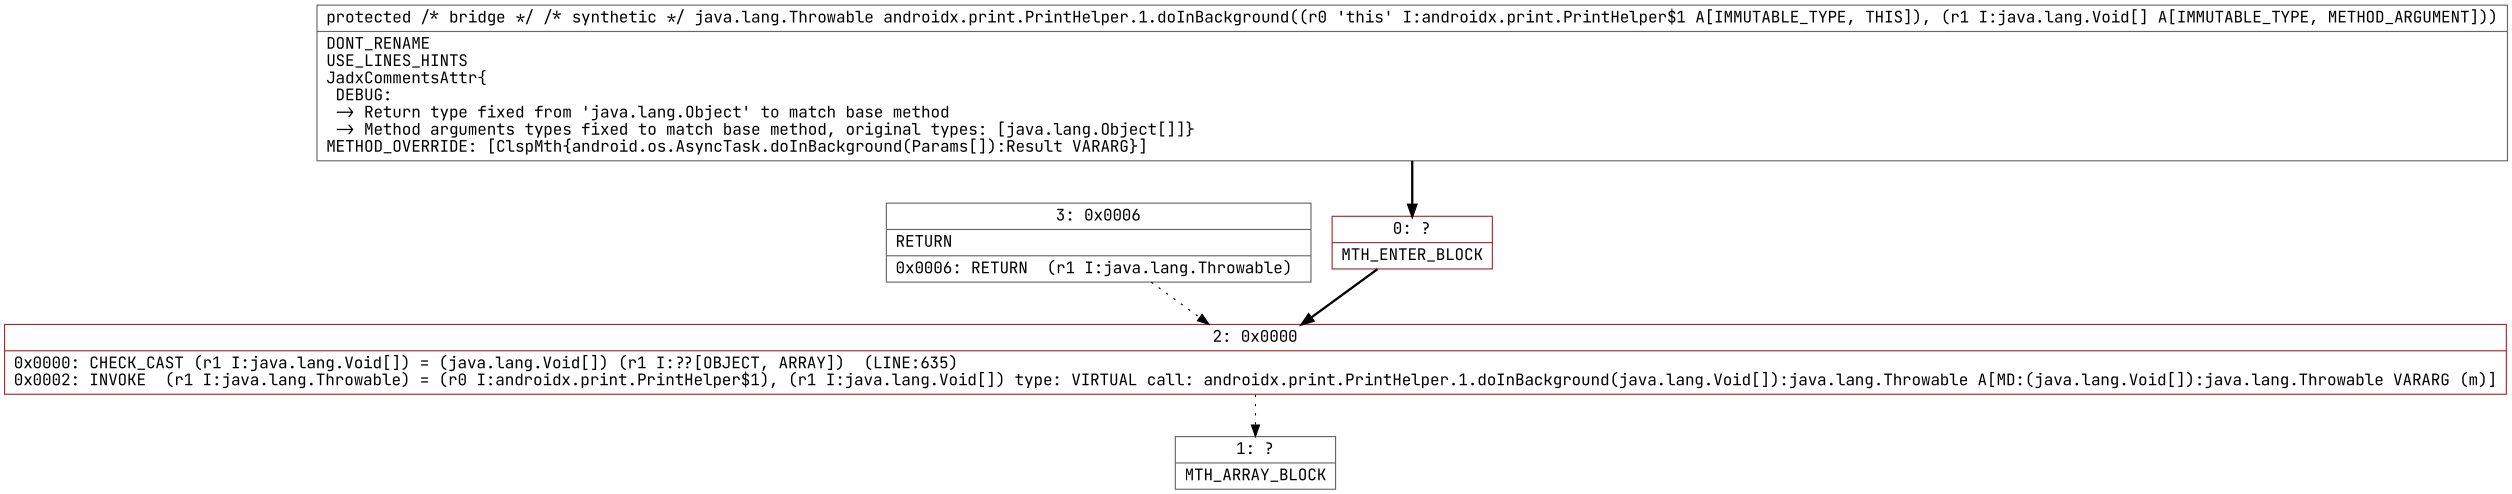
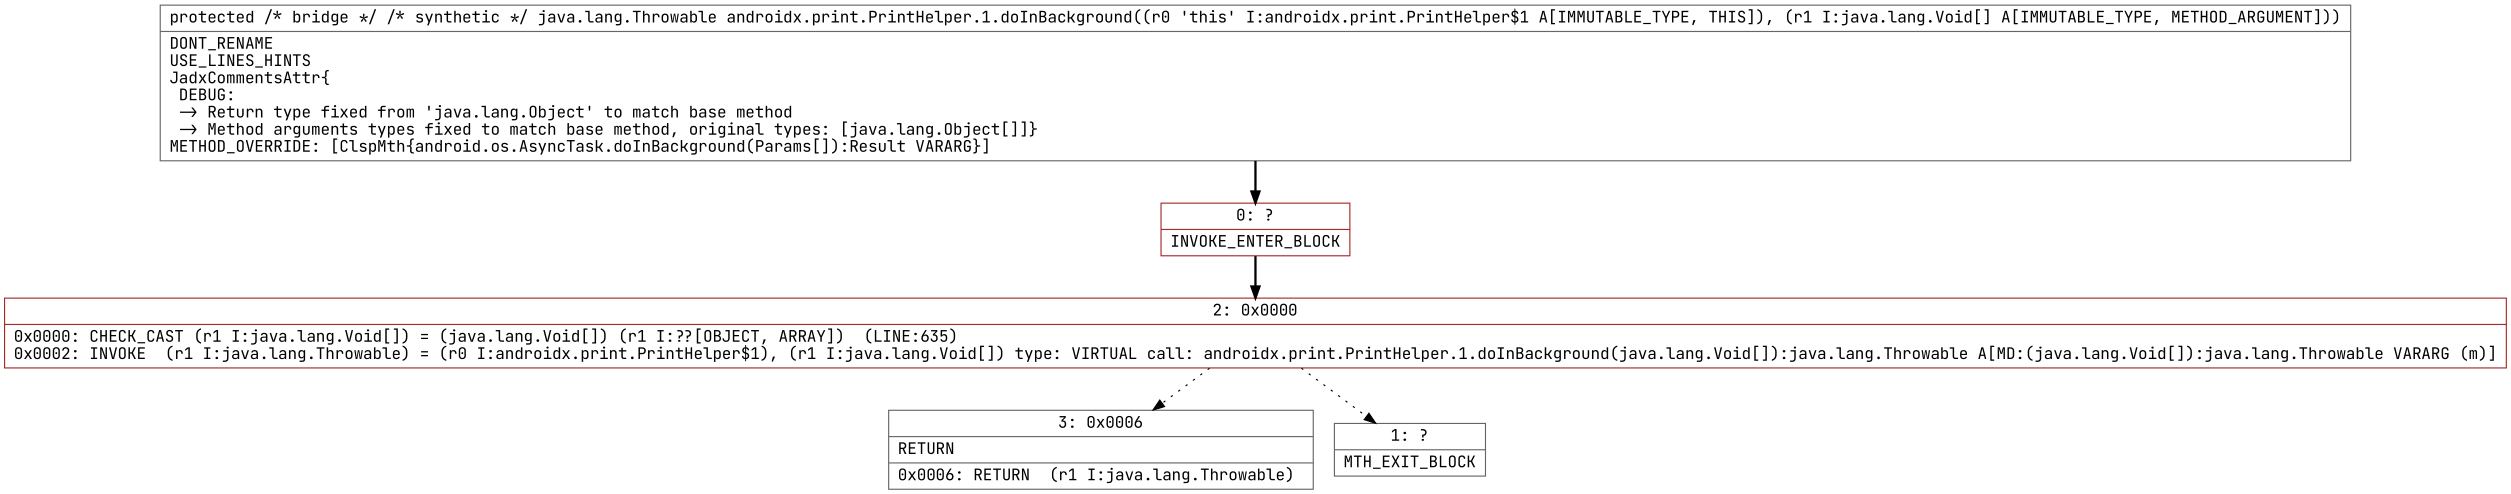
(1412, 255) -> (1255, 242)
(1175, 300) -> (1186, 386)
(1255, 476) -> (1410, 462)
